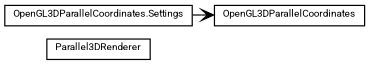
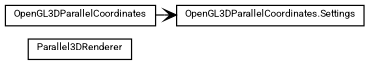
(197, 15) -> (160, 15)
